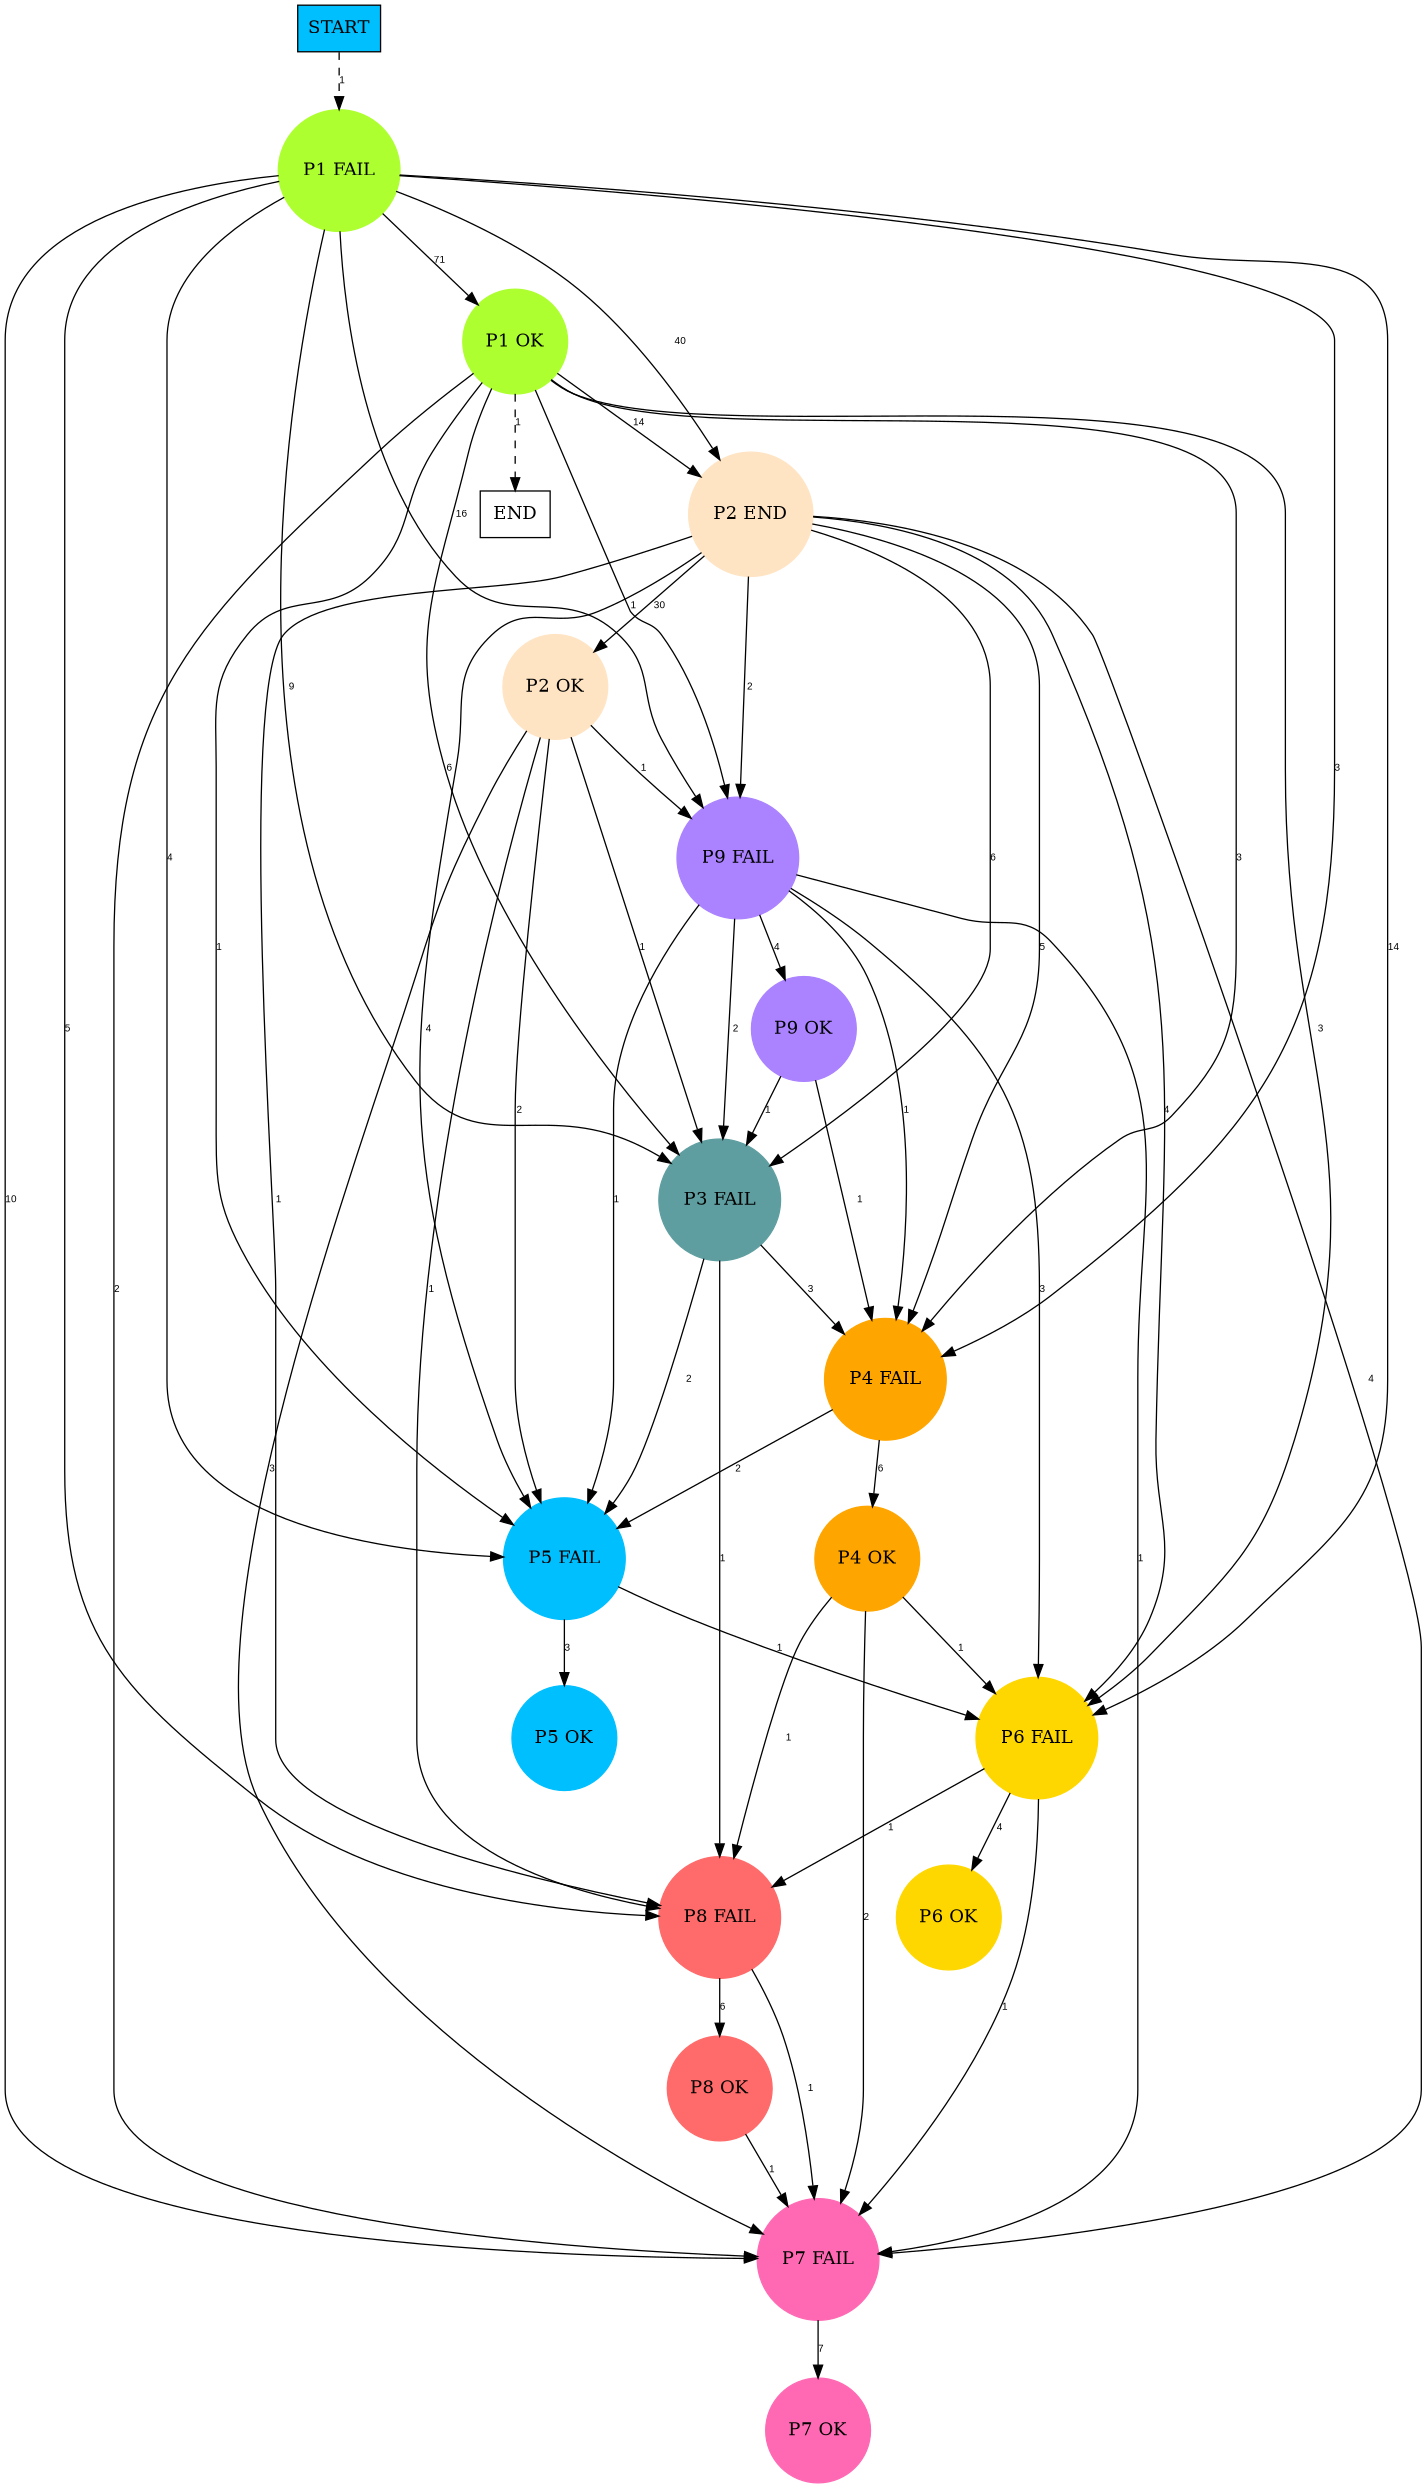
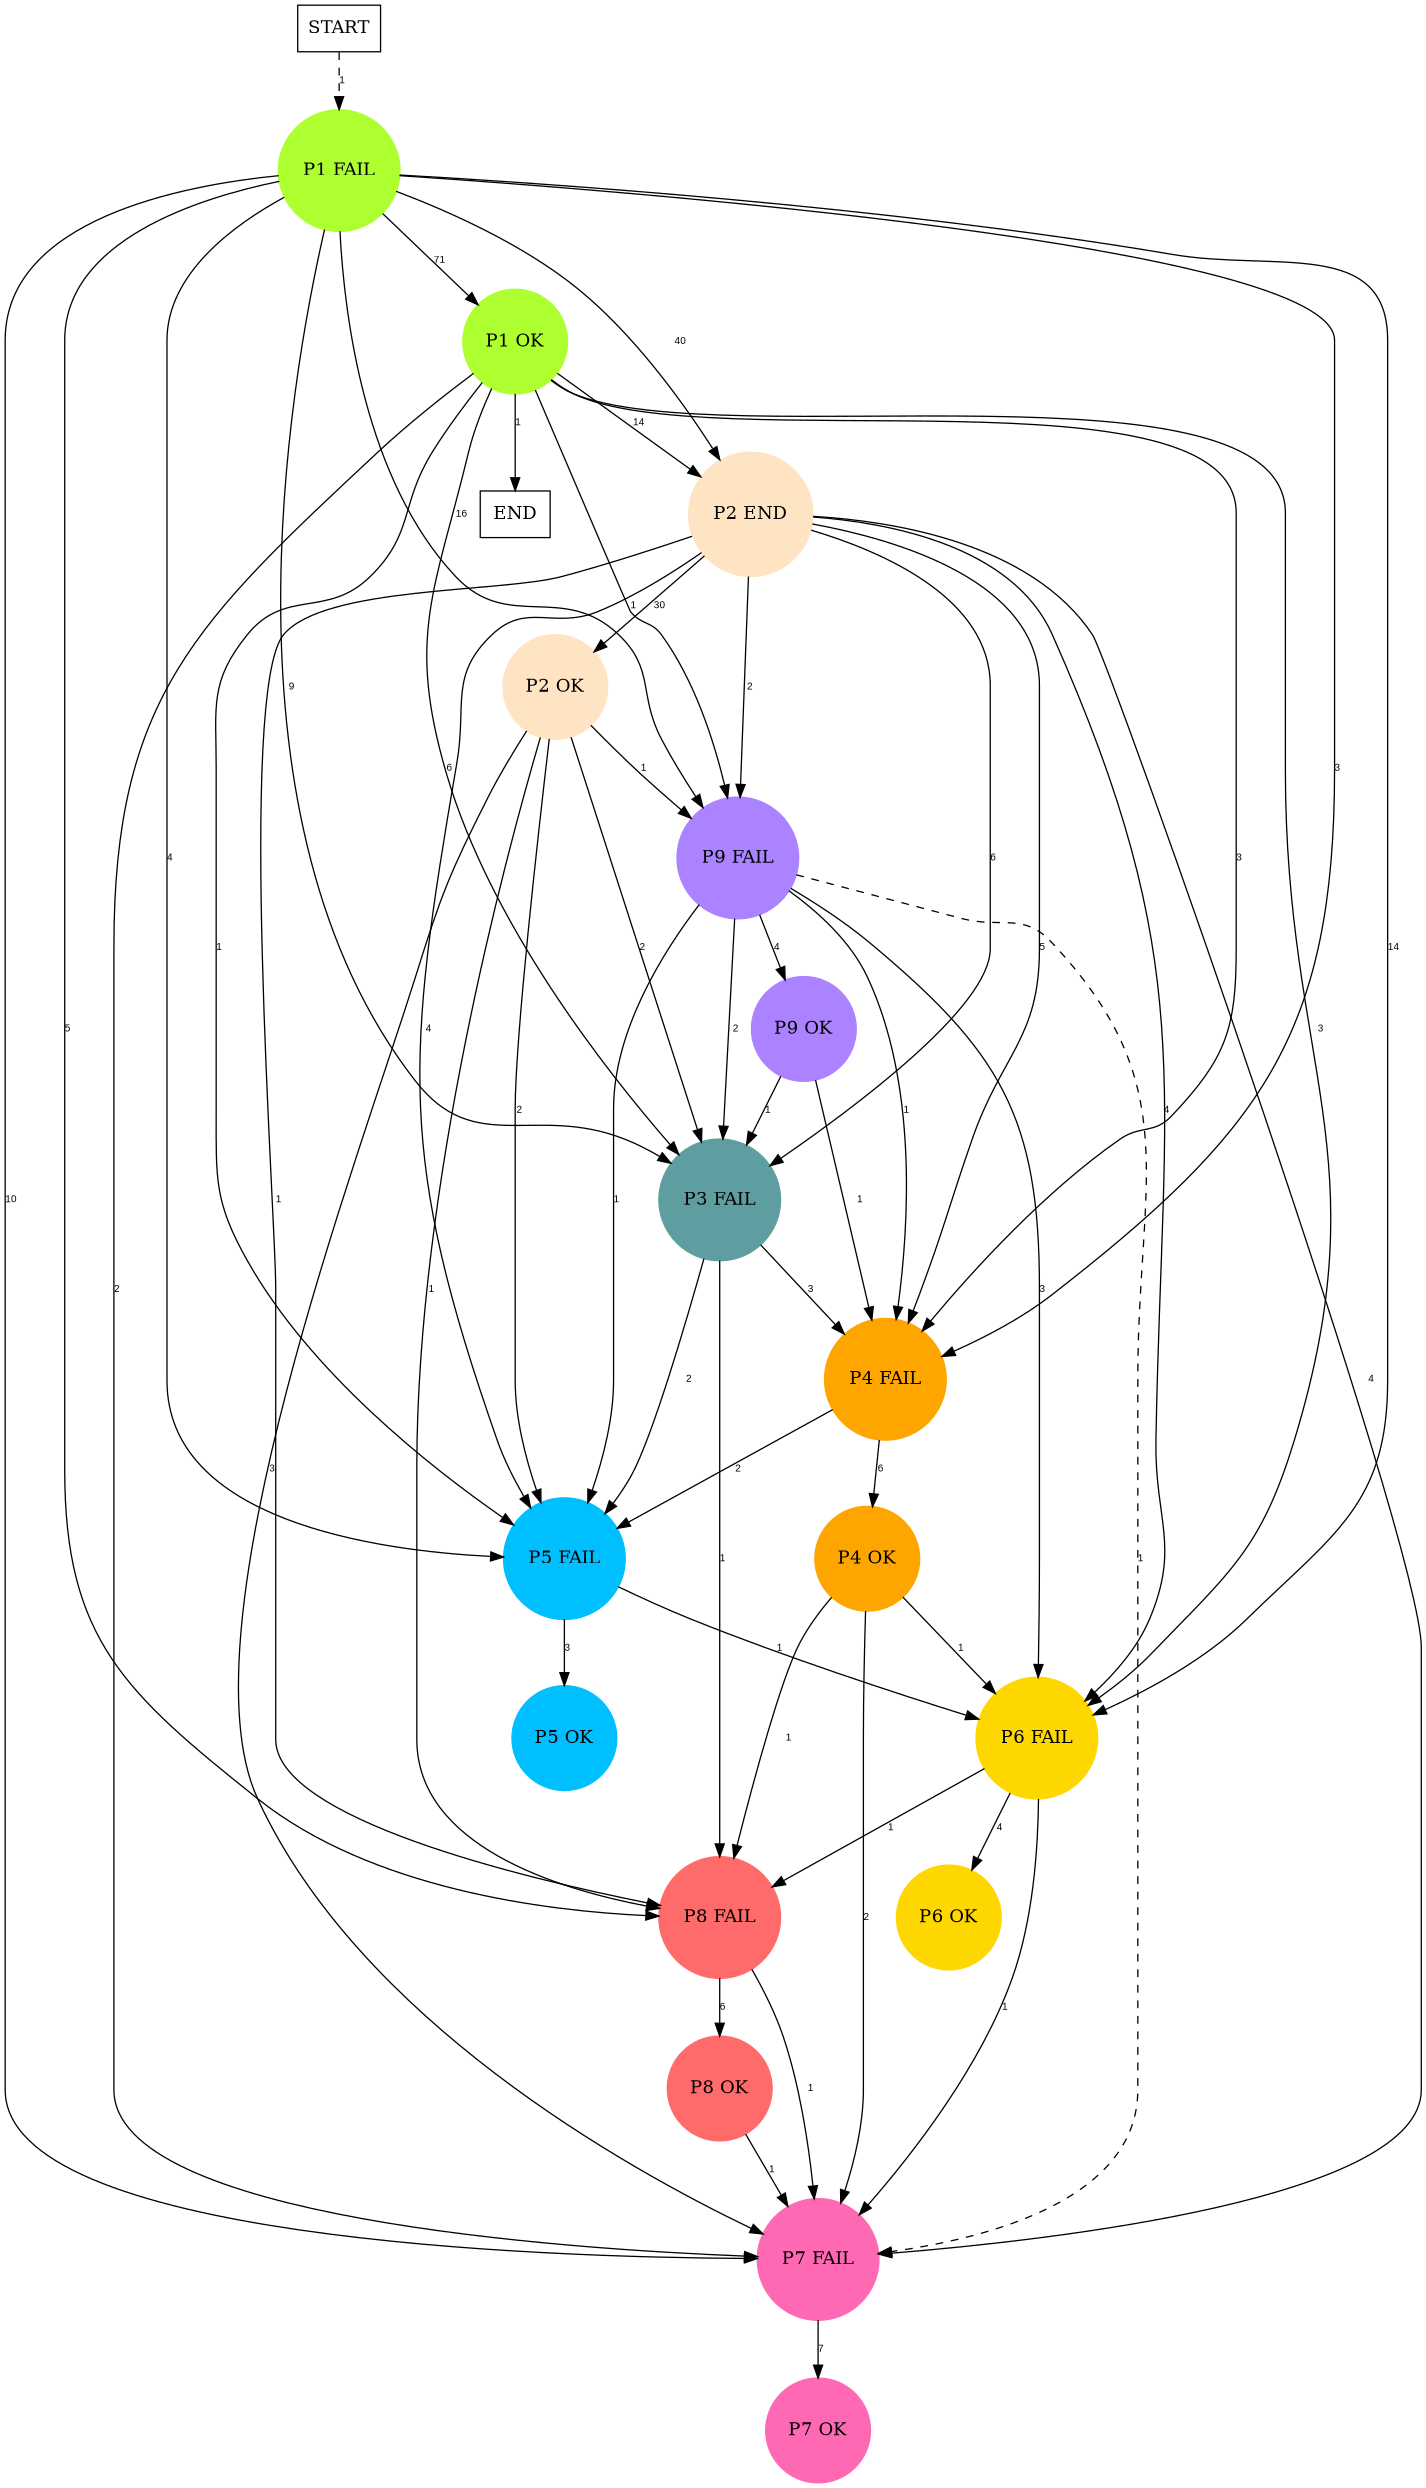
(339, 28) -> (339, 28)
(515, 436) -> (515, 436)
(643, 948) -> (643, 948)
(1138, 1530) -> (1138, 1530)
